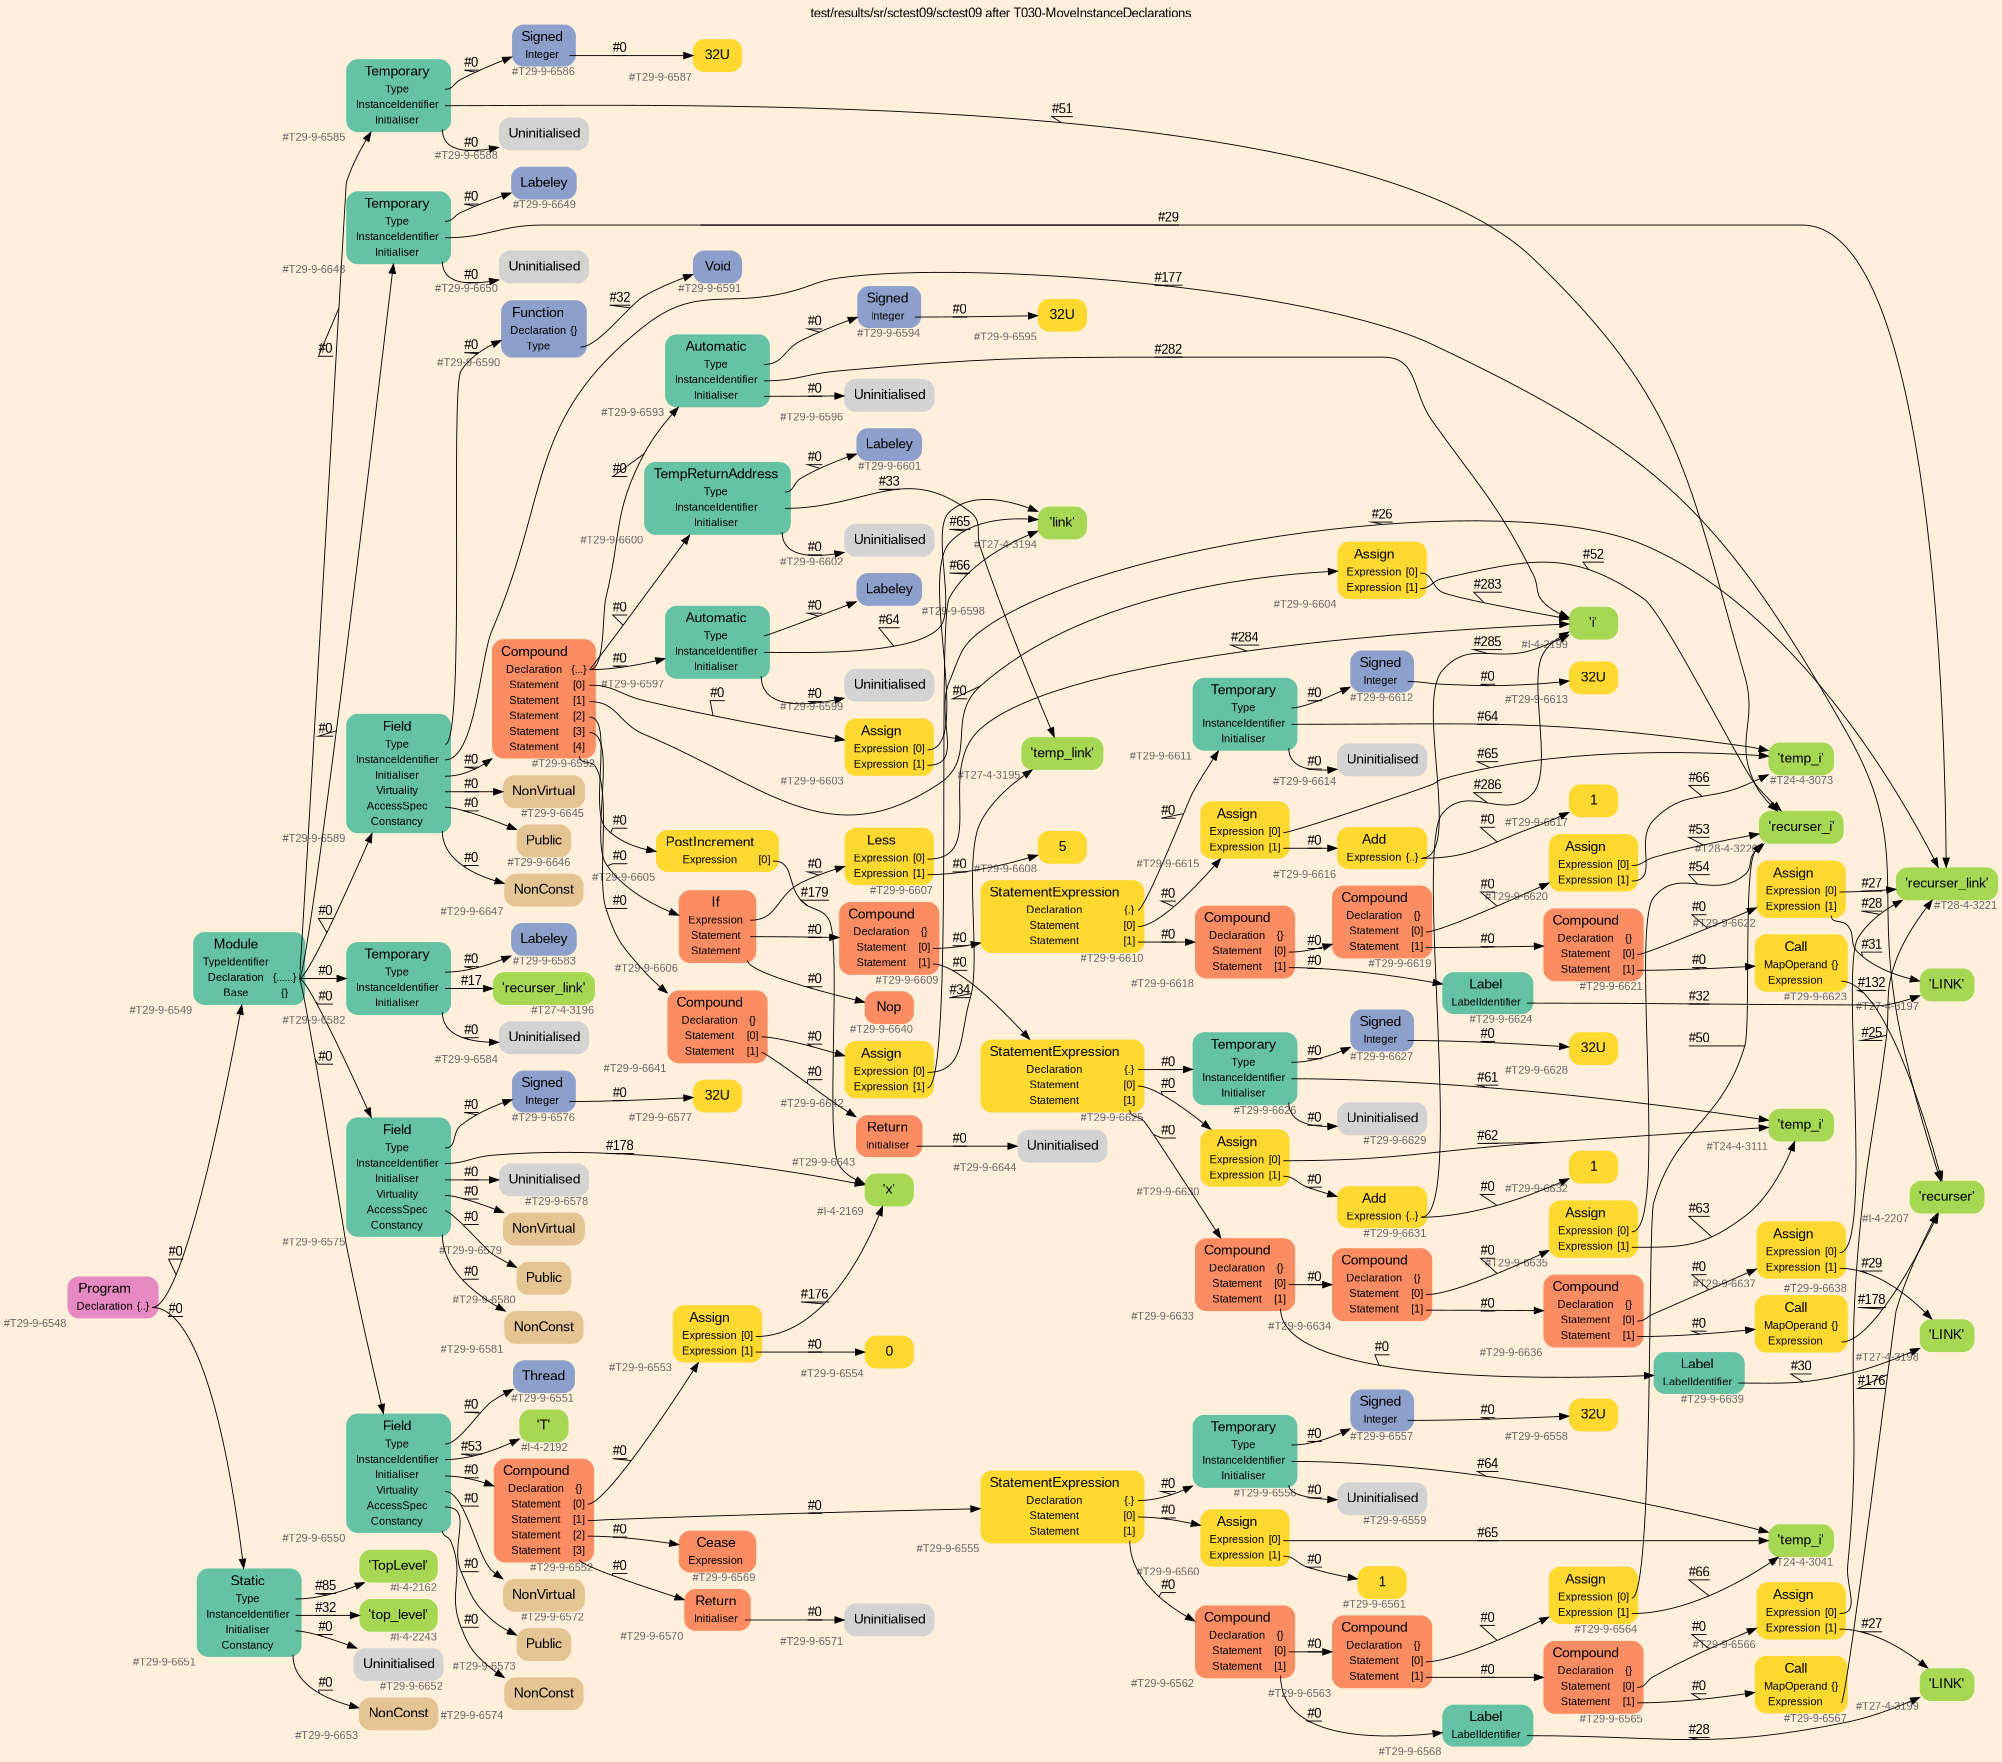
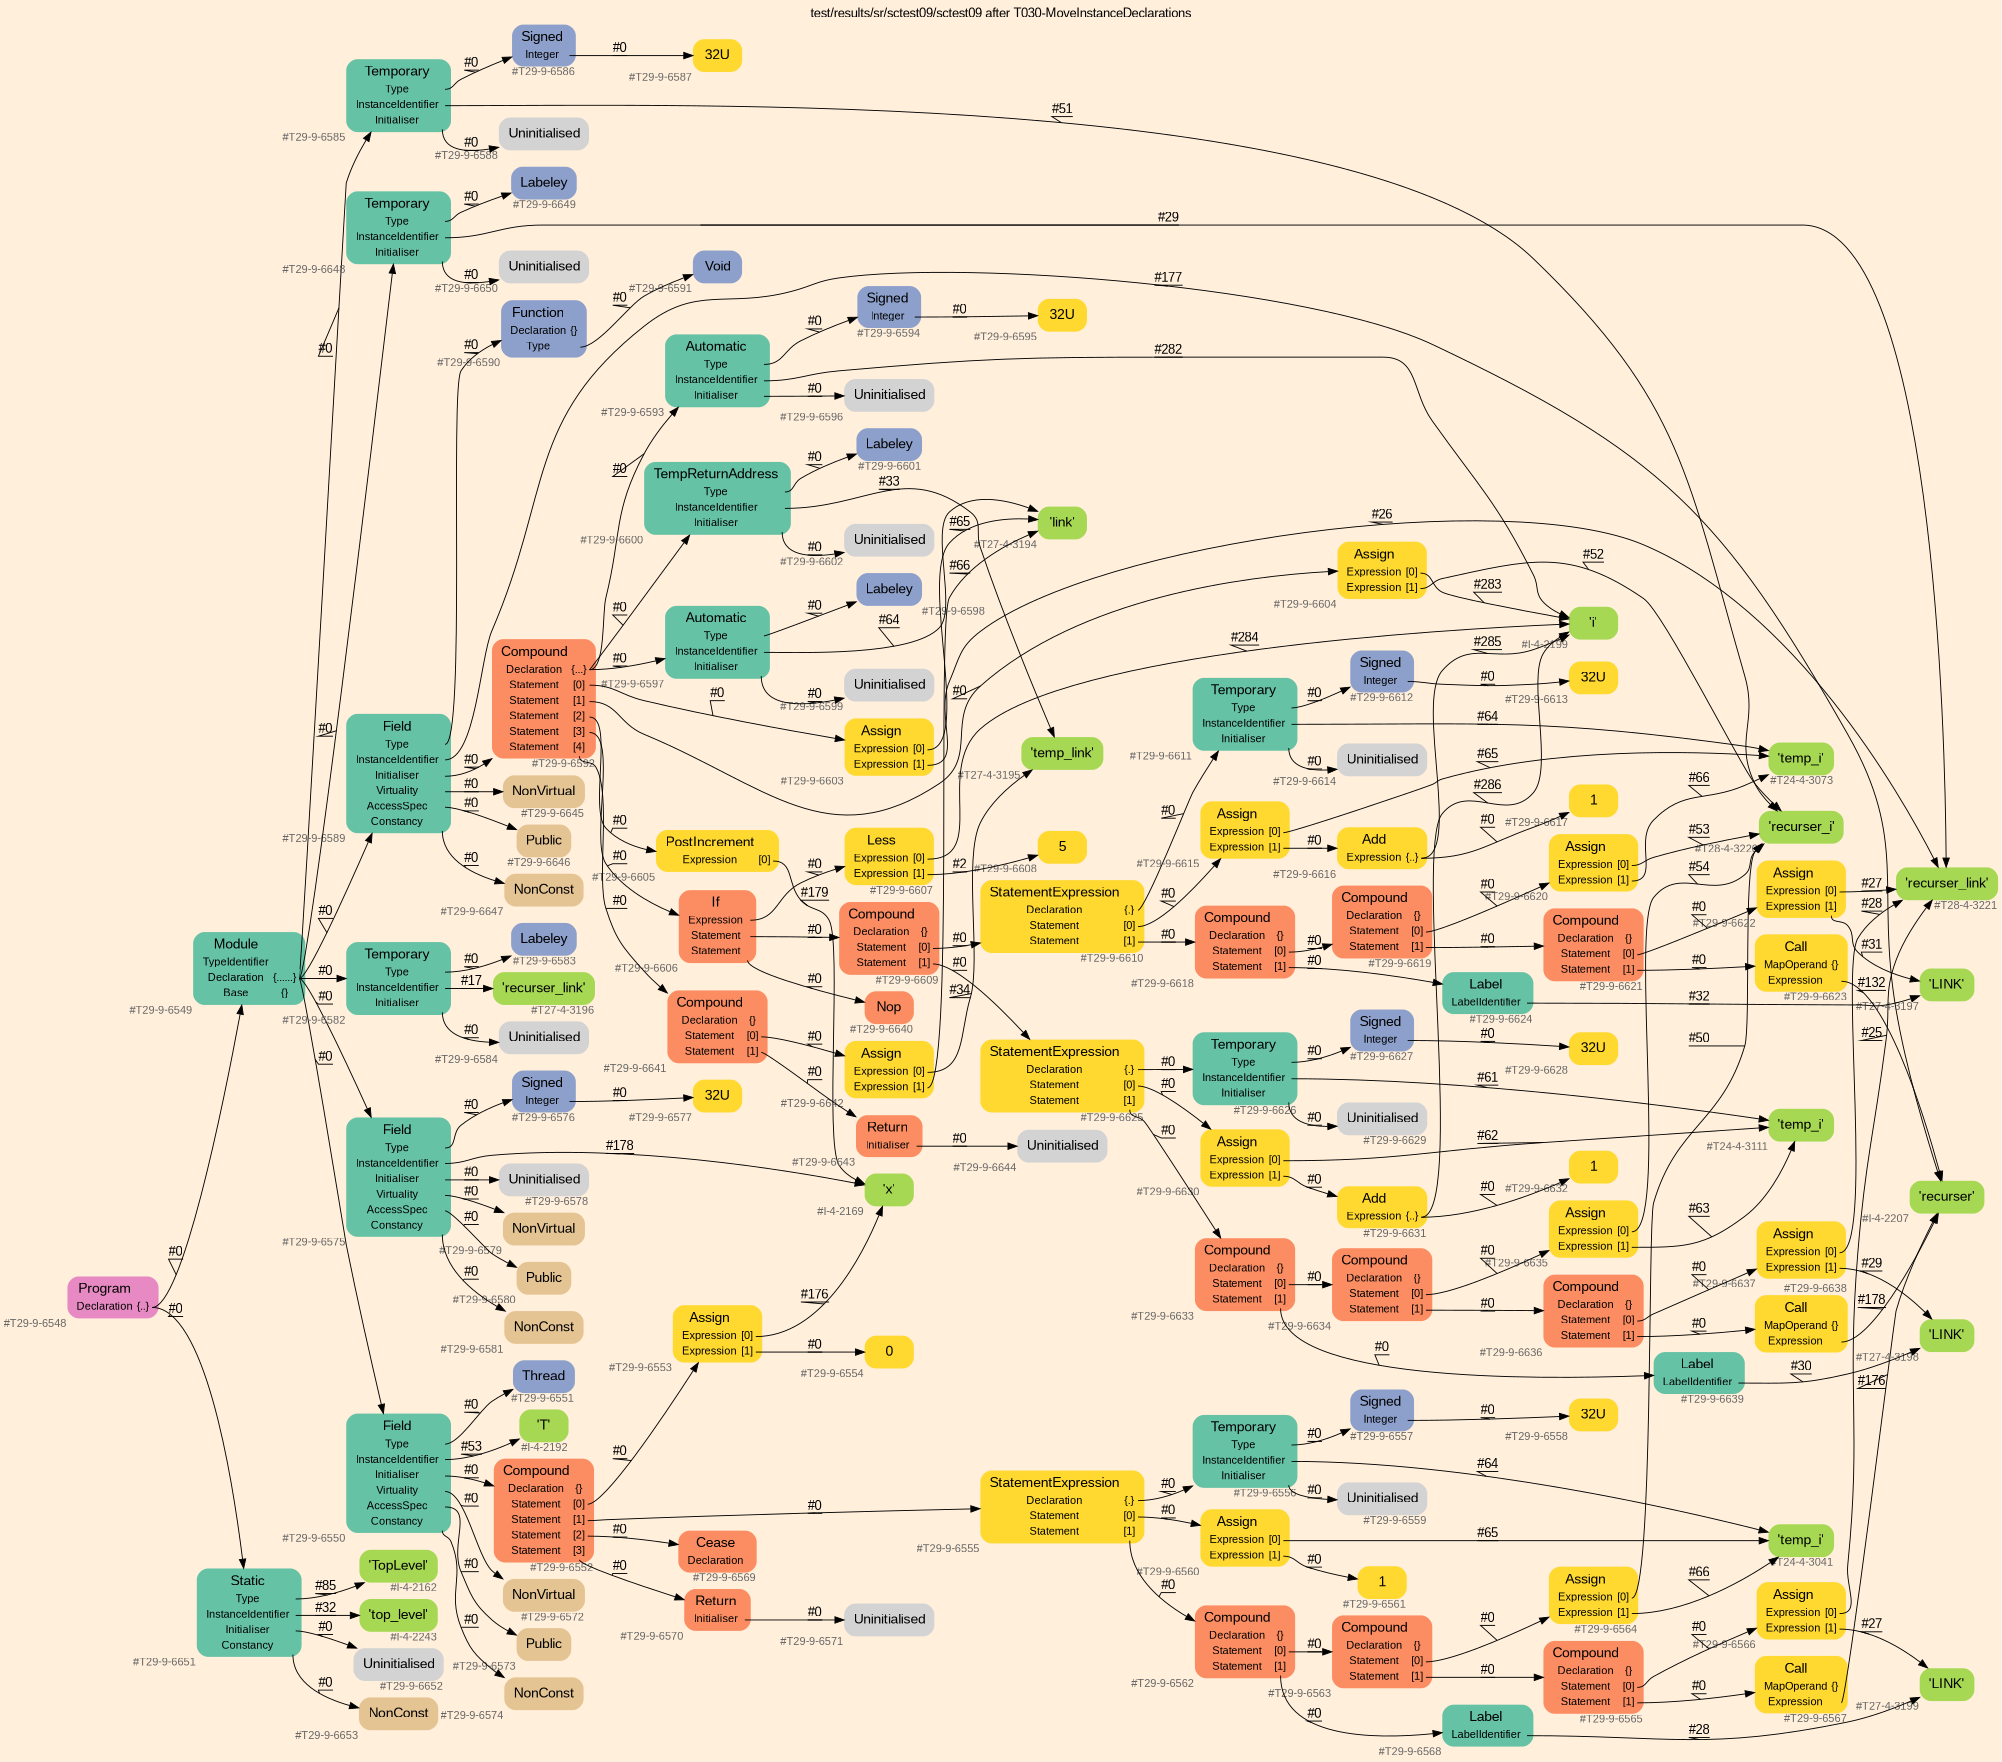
(620, 298) -> (620, 298)
(960, 865) -> (960, 865)
(716, 1561) -> (716, 1561)
